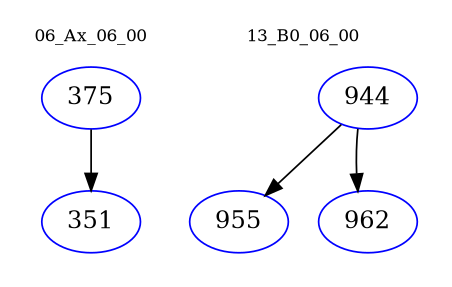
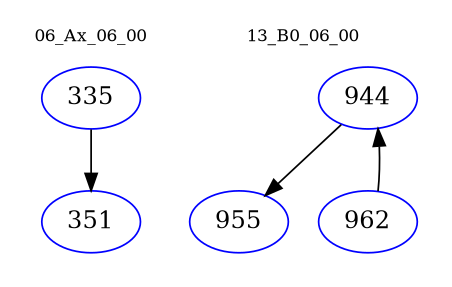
(91, 98) -> (91, 98)
(356, 151) -> (379, 169)
